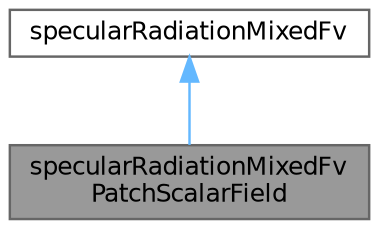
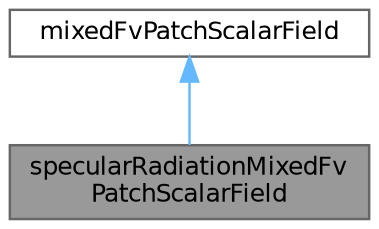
(190, 33) -> (190, 33)
